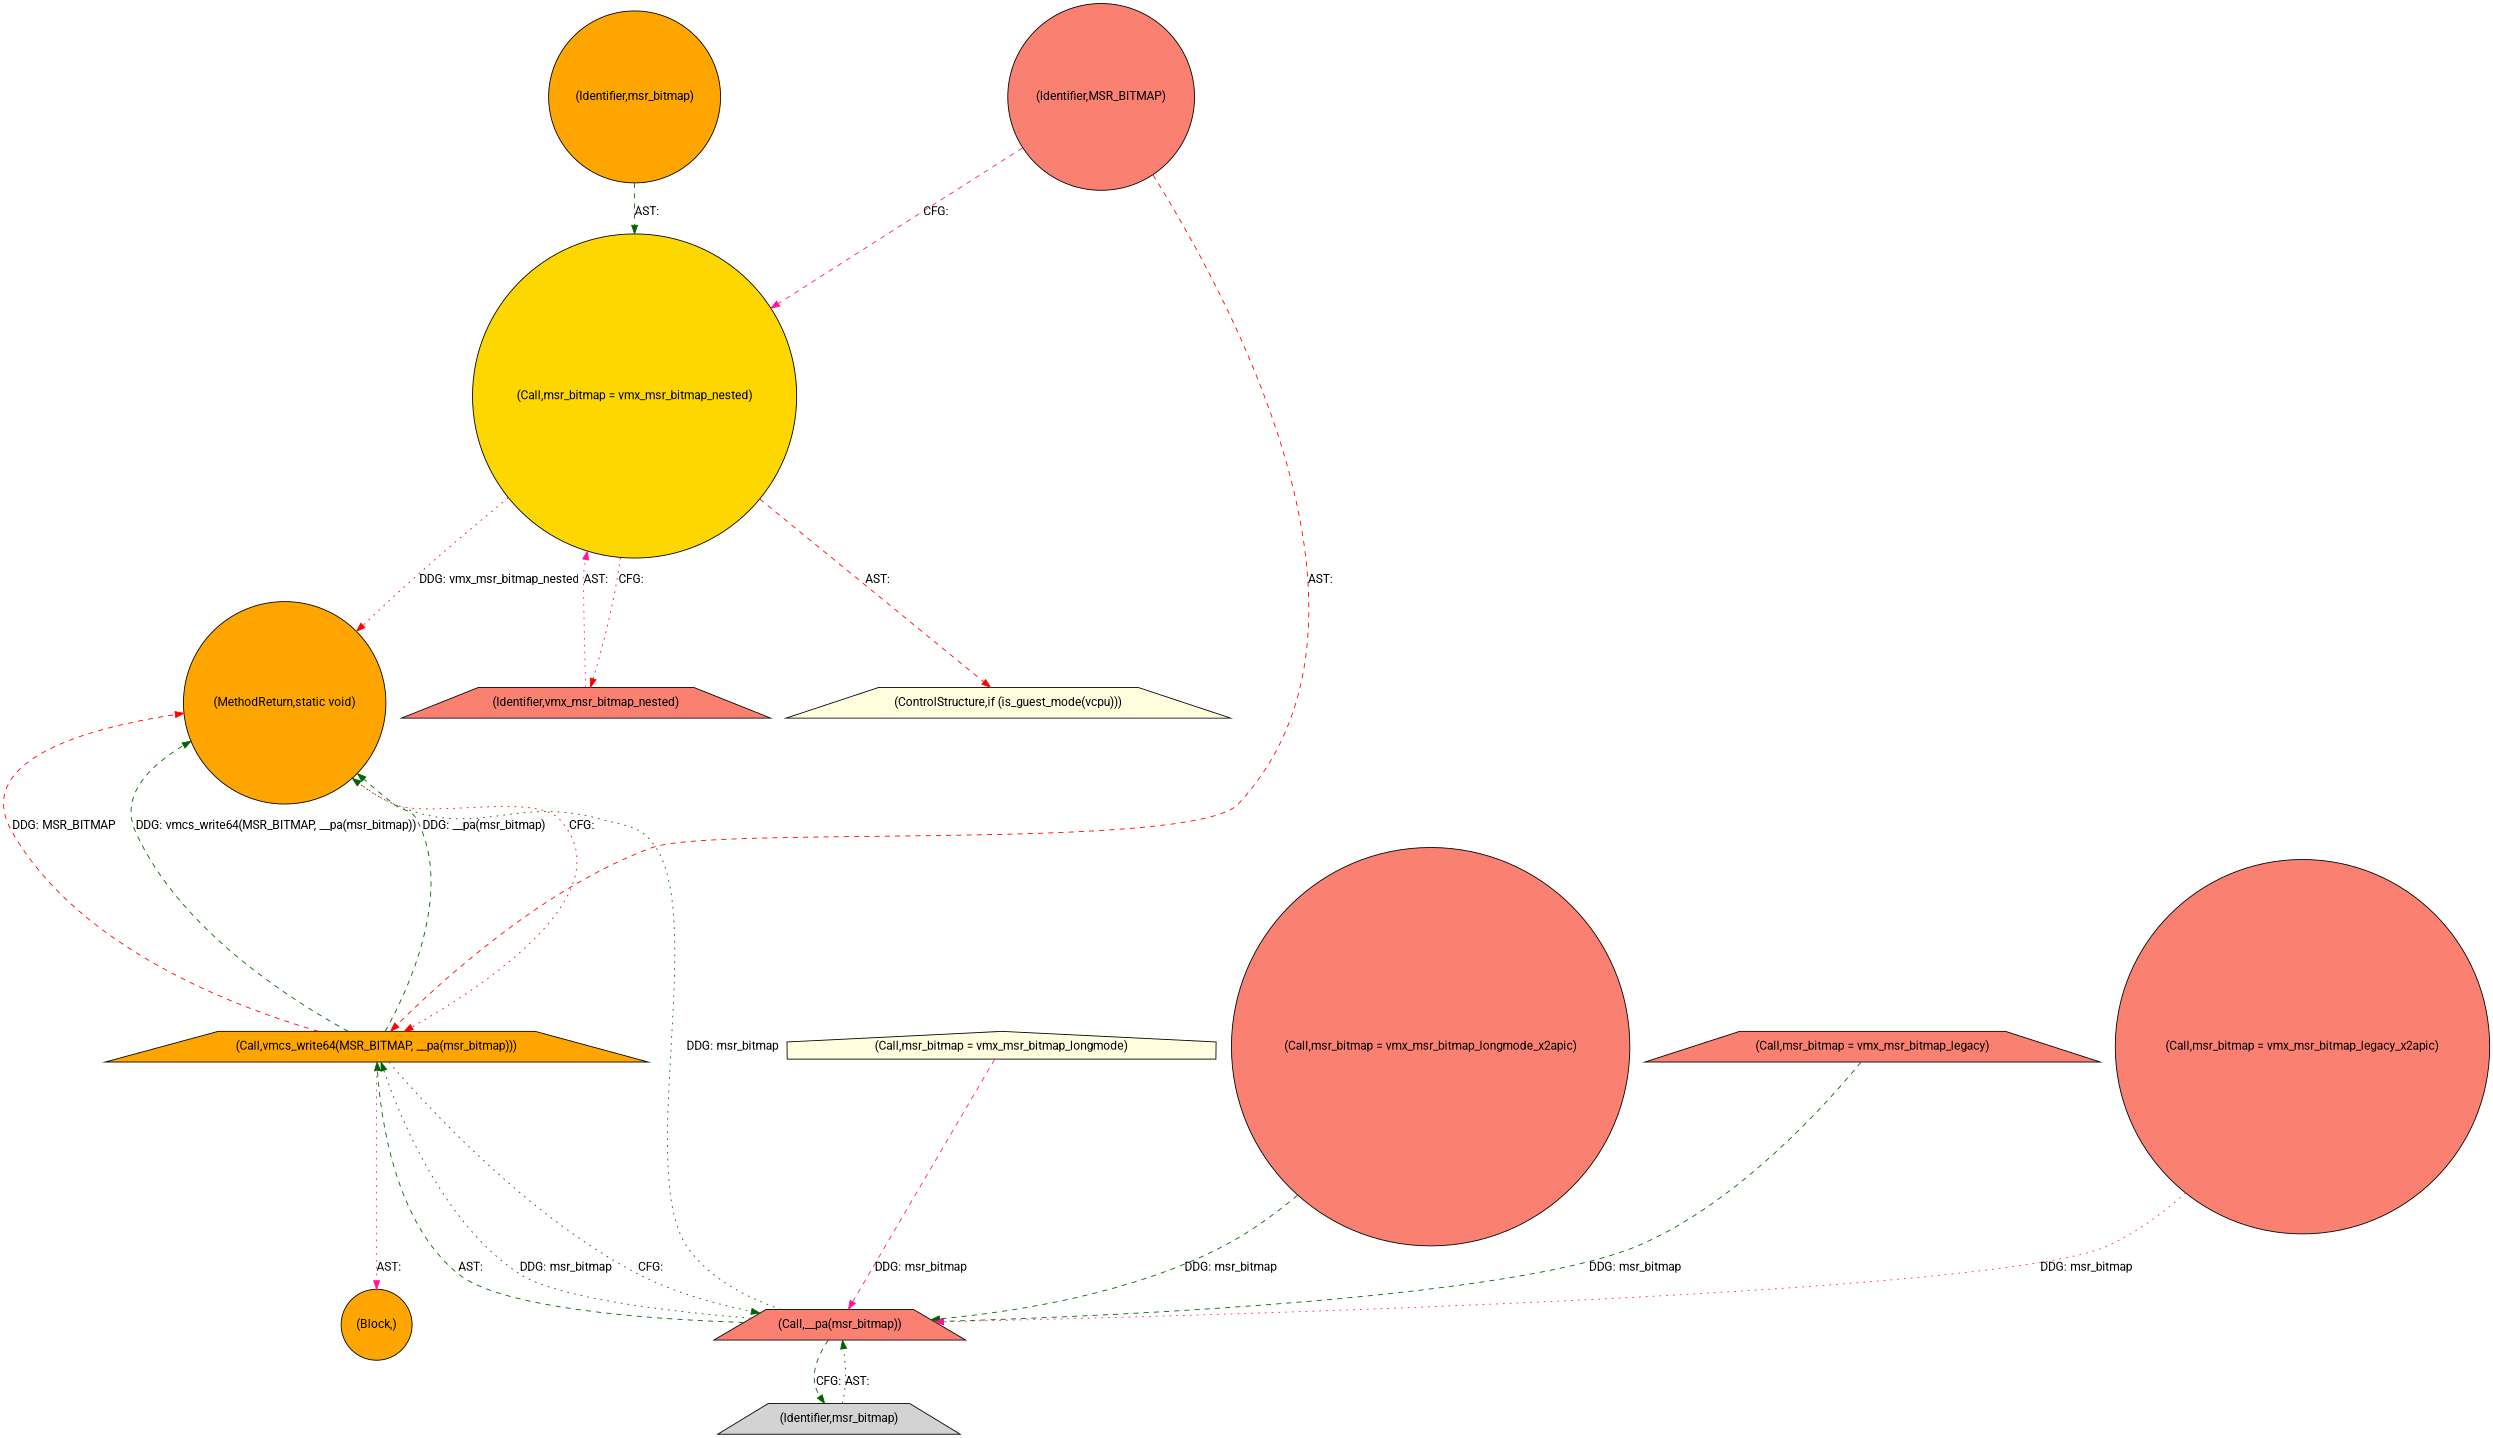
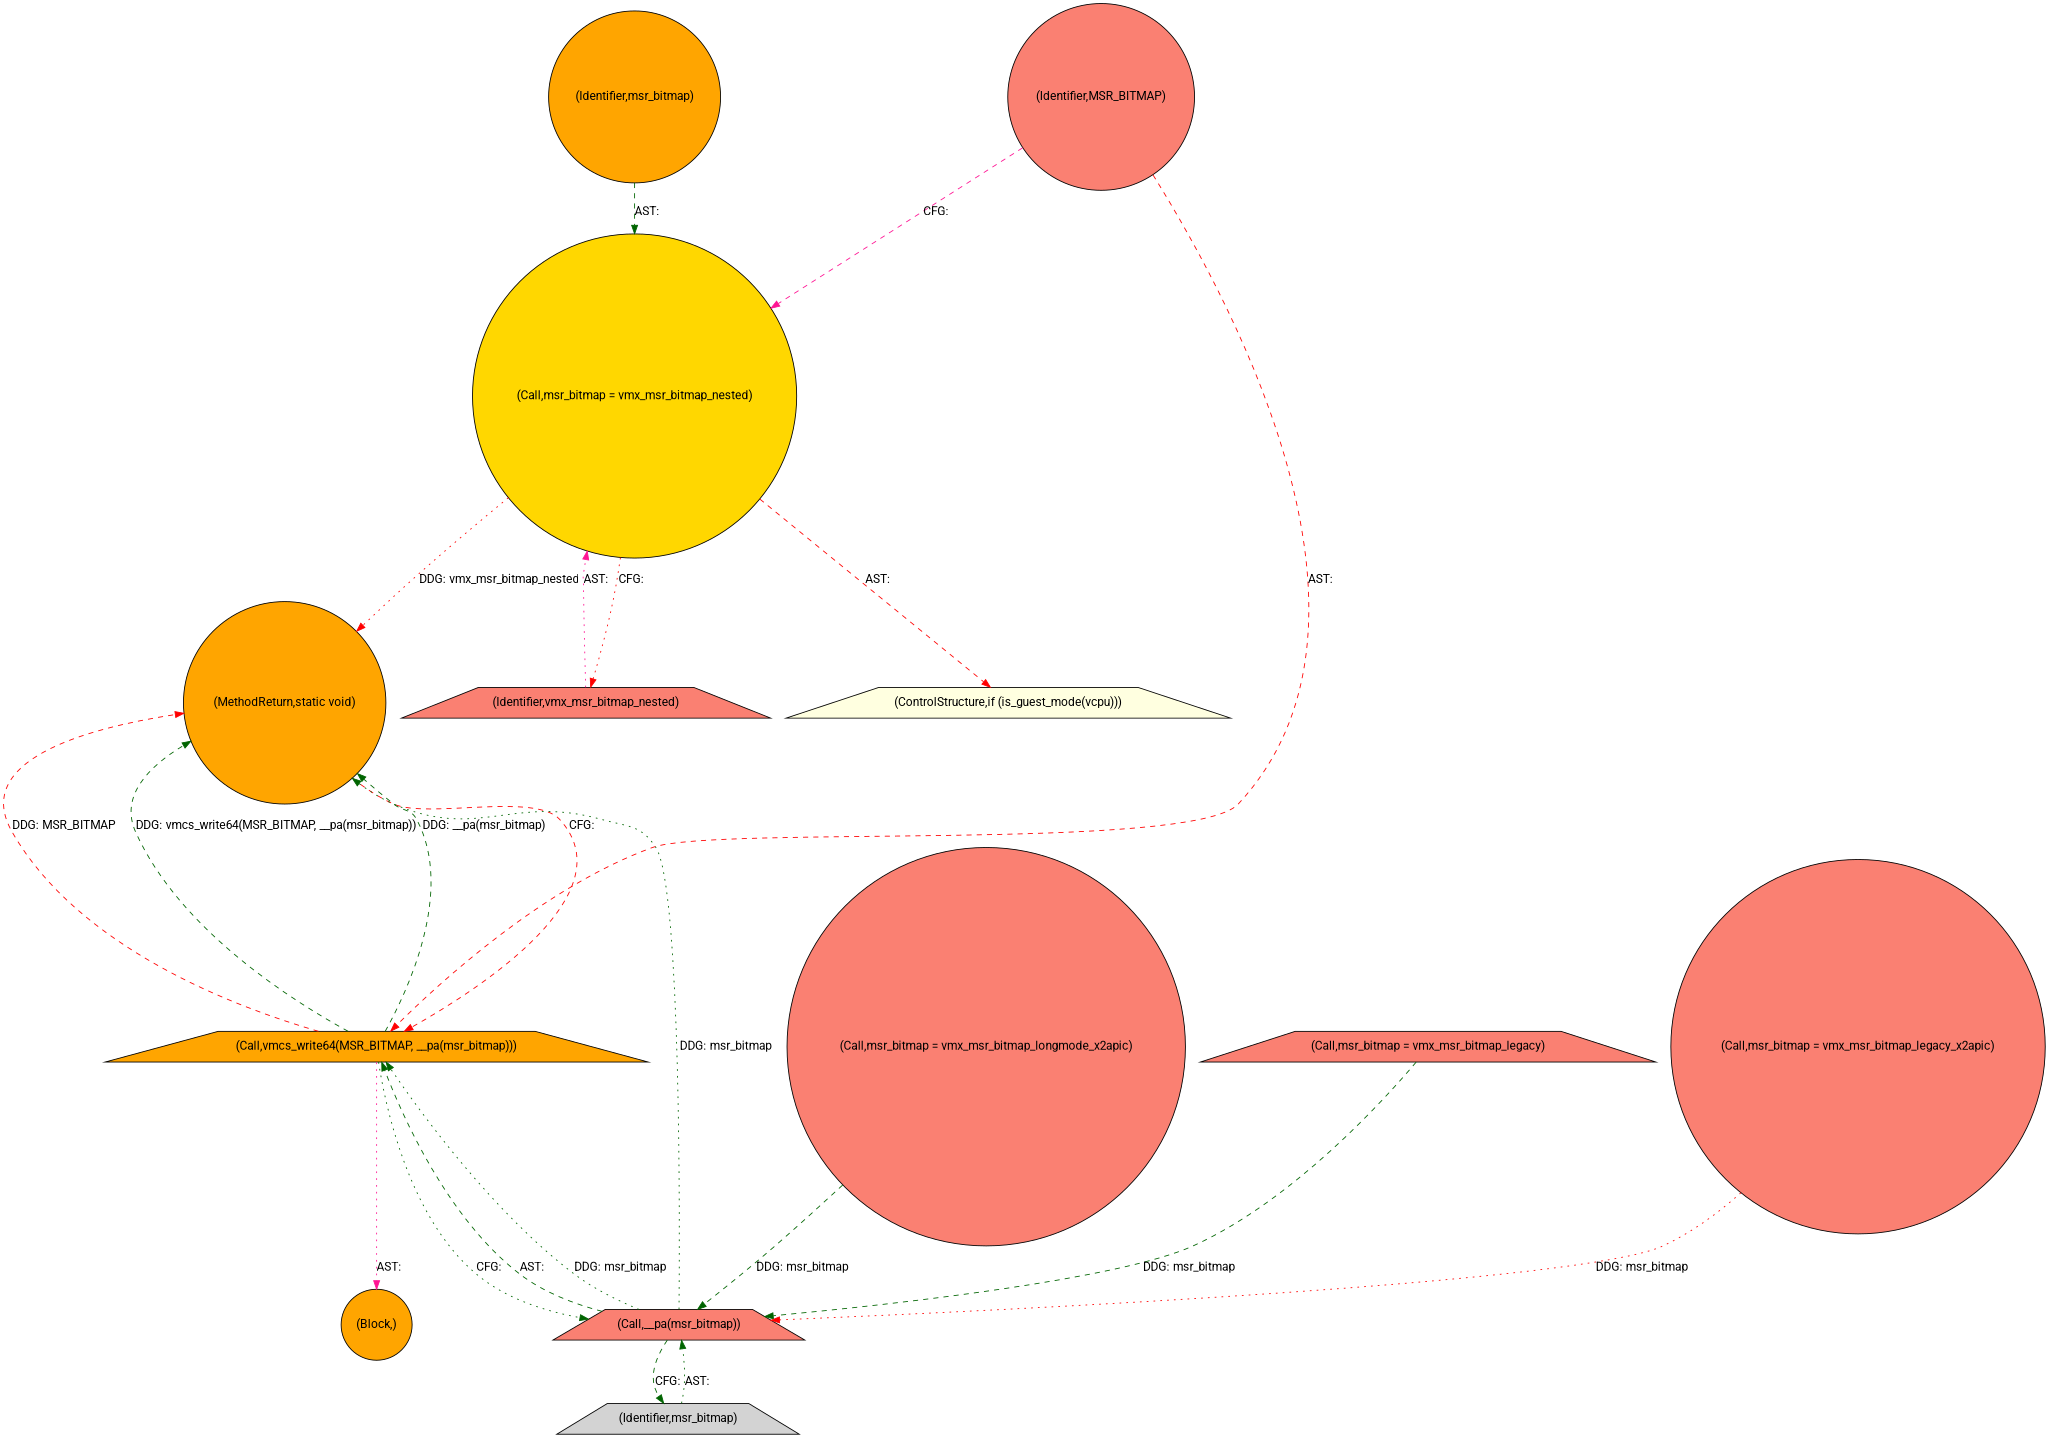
(575, 850) -> (575, 850)
(1002, 1047) -> none
(1575, 1300) -> (1270, 1294)
